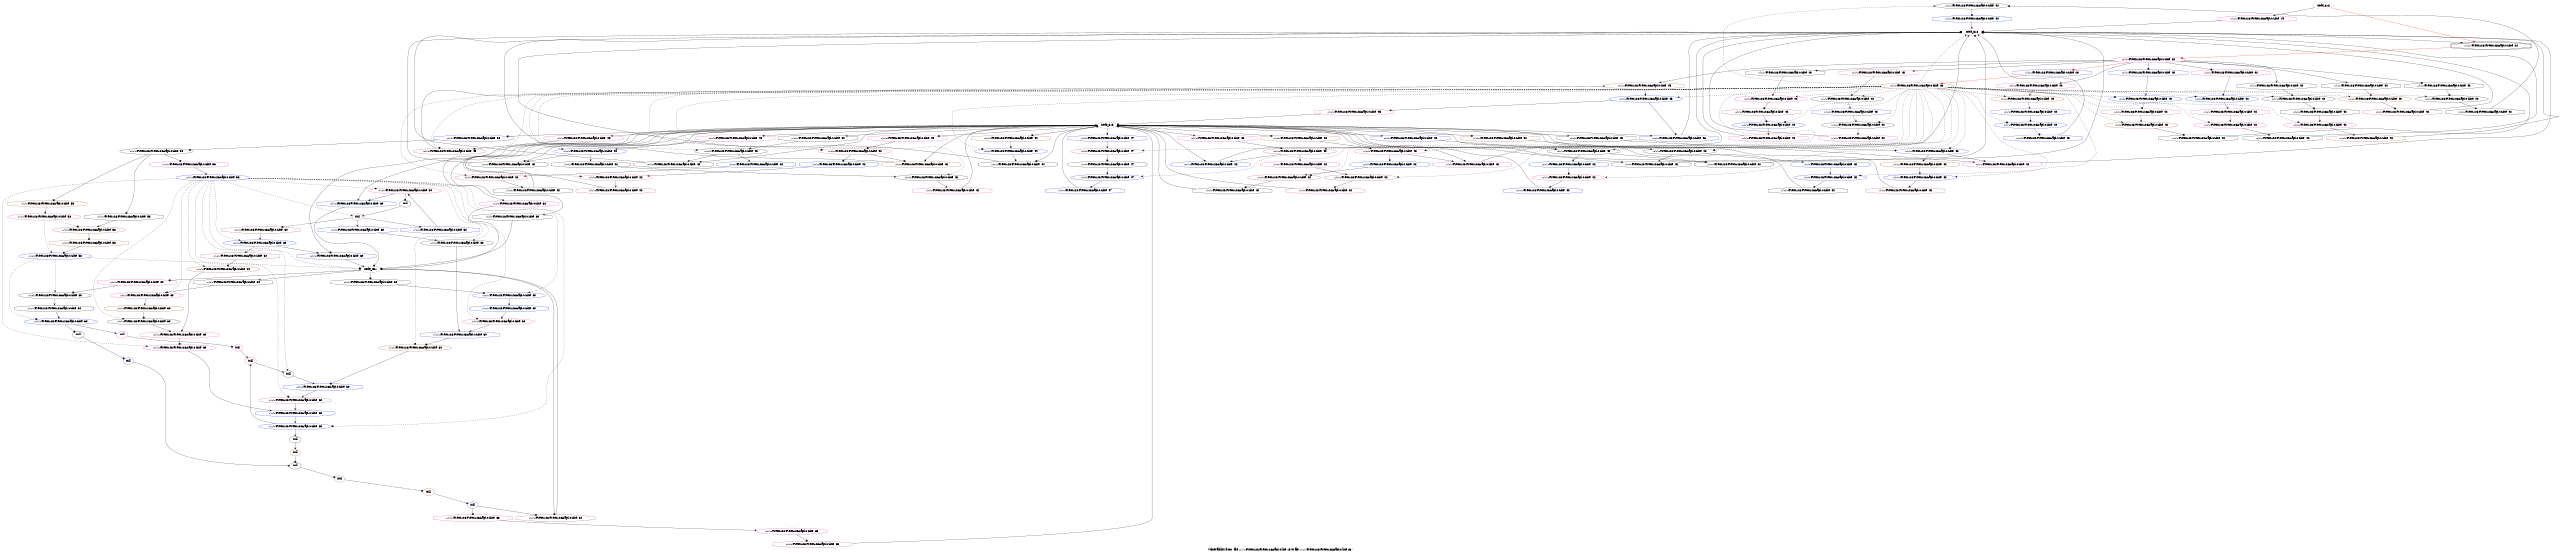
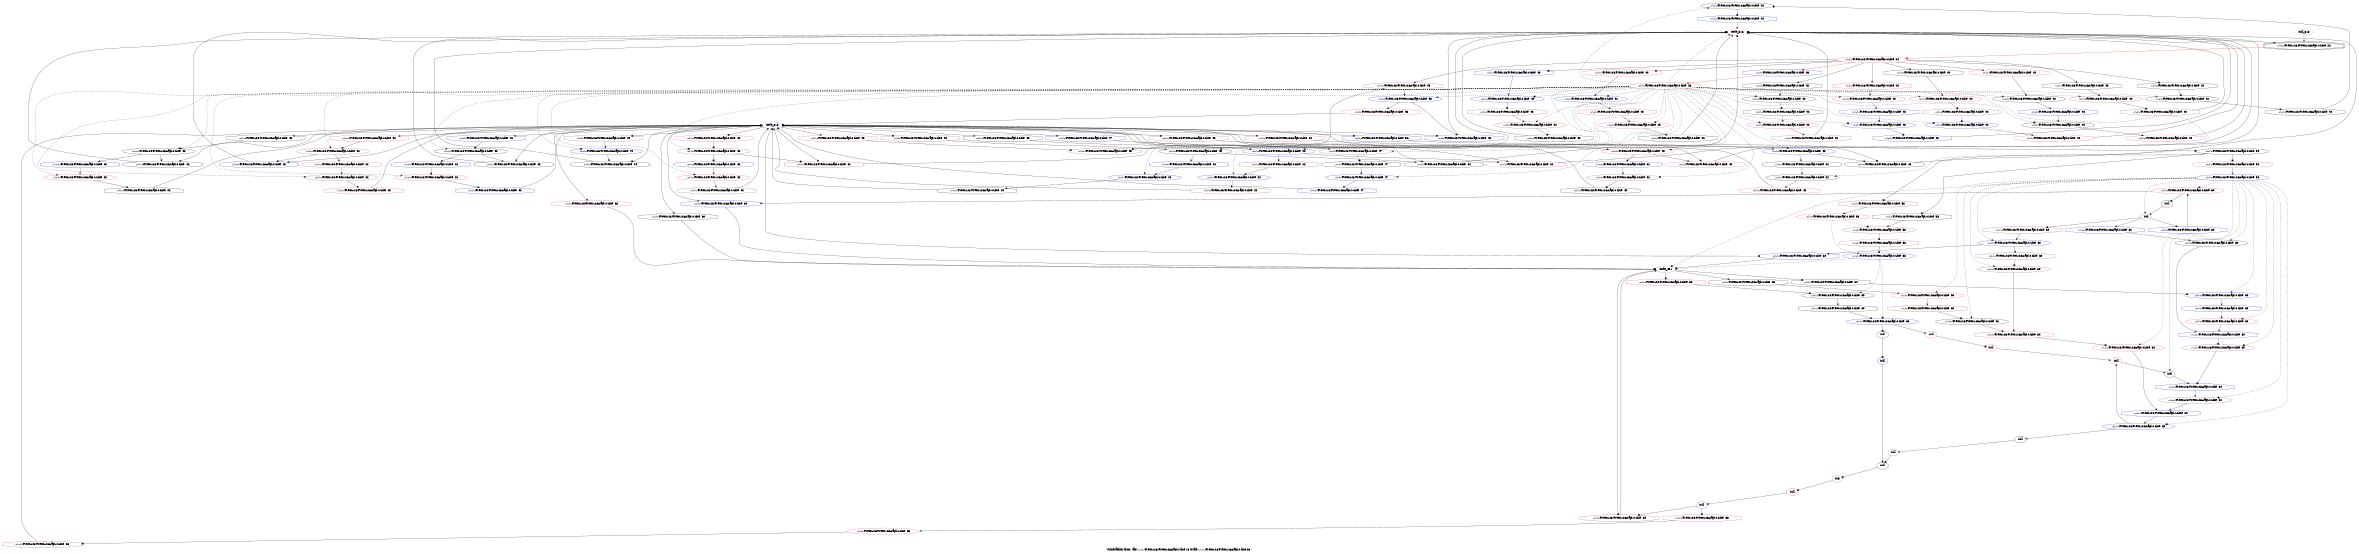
(2323, 6) -> (2304, 32)
(2257, 19) -> none
(1517, 131) -> (1109, 129)
